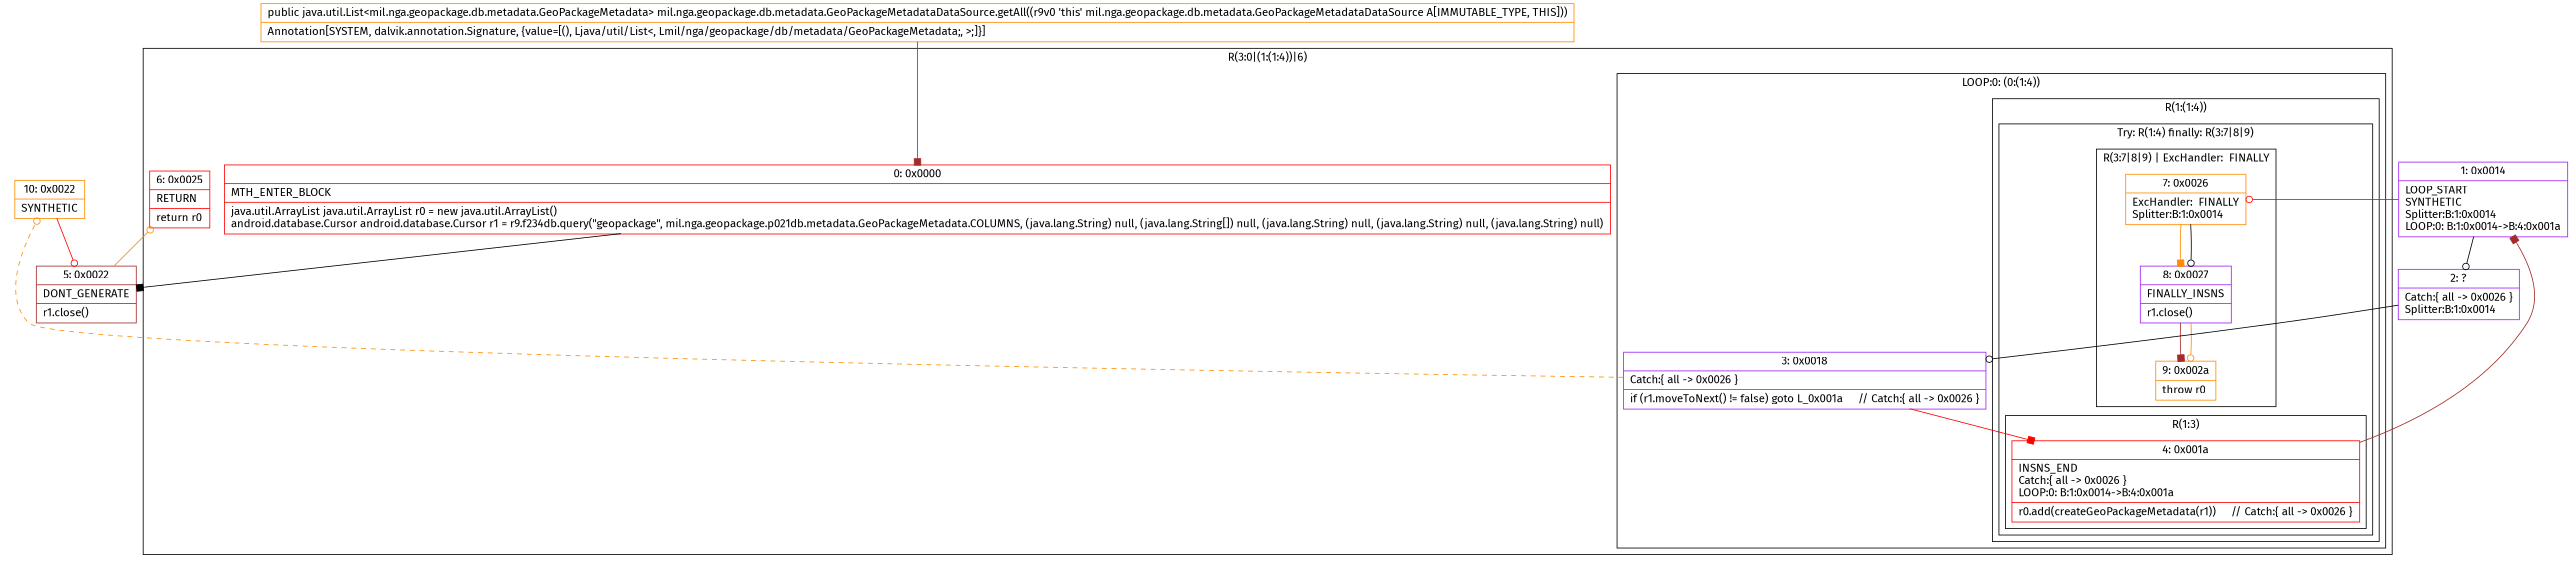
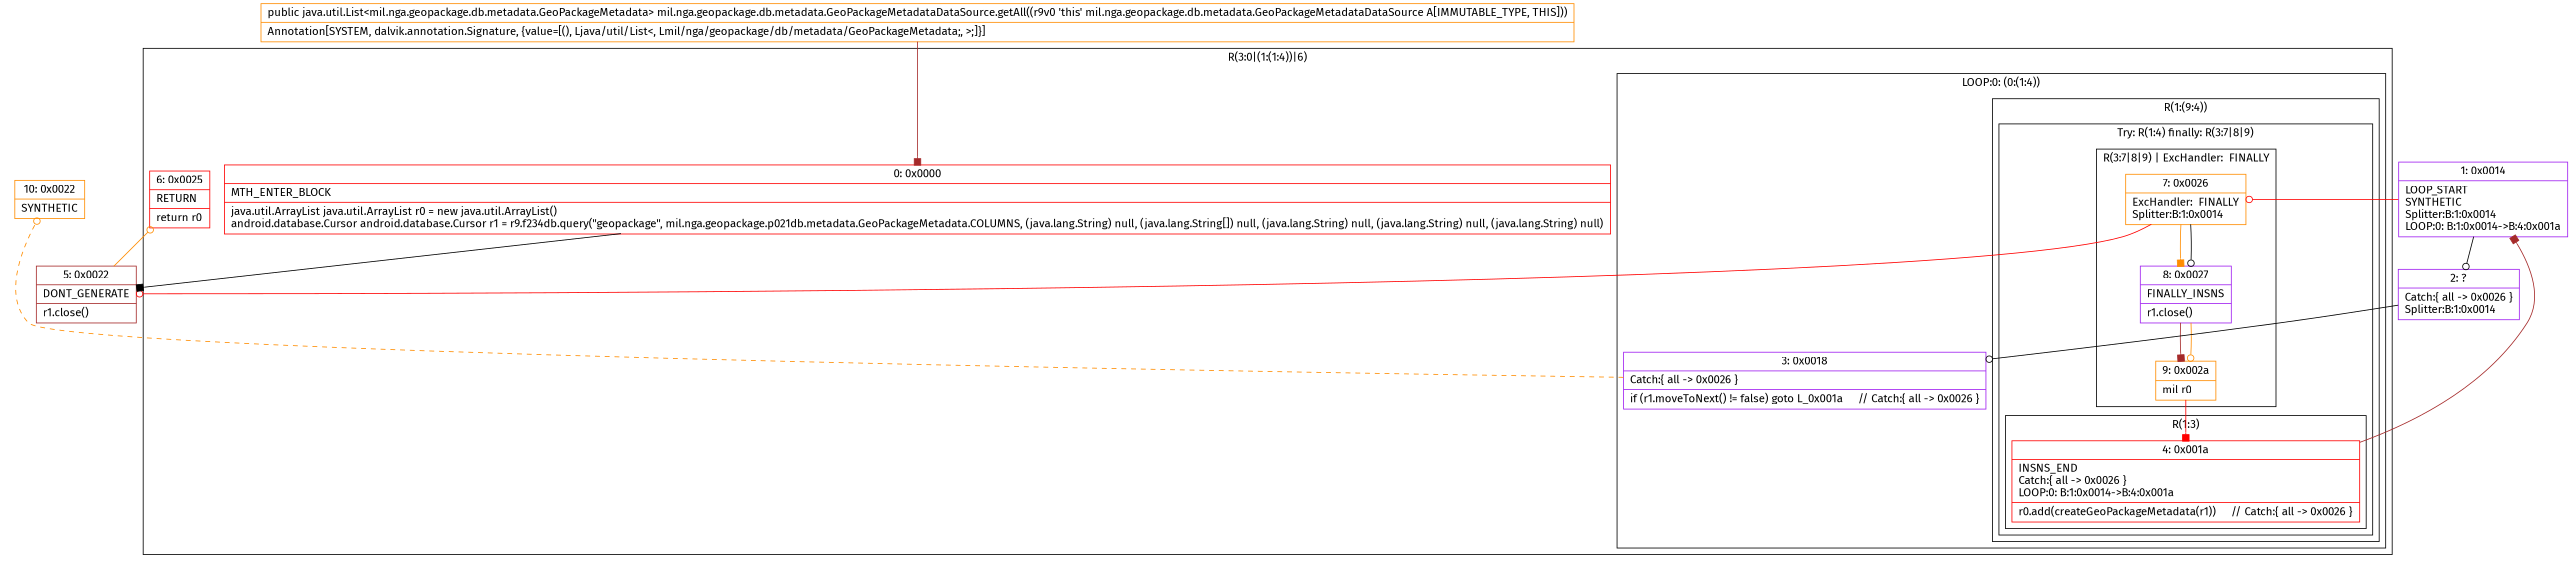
(2186, 108) -> (2186, 108)
(65, 239) -> (1149, 286)
(2184, 390) -> (2177, 390)
(1968, 424) -> (2186, 421)
